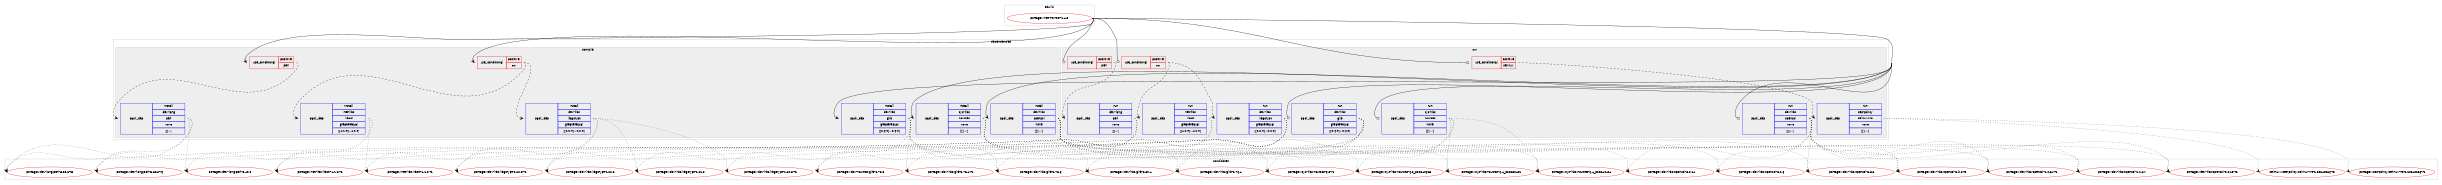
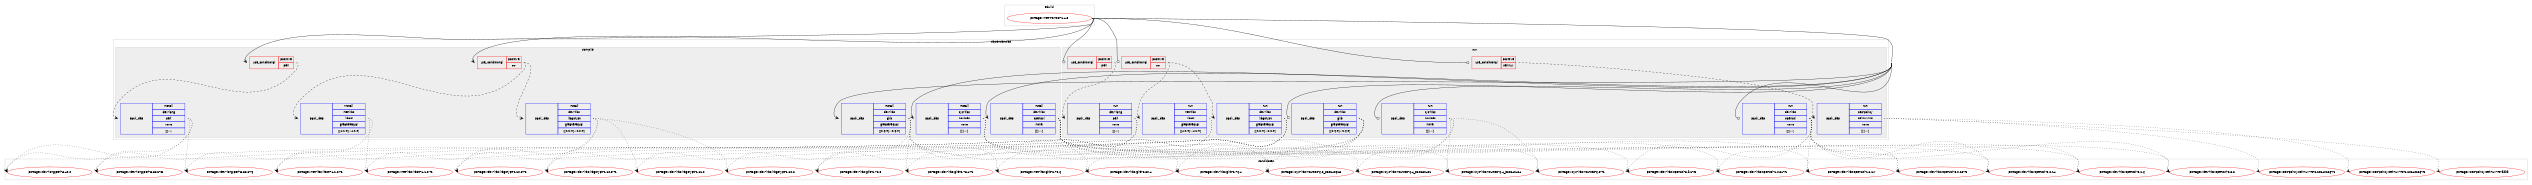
(861, 172) -> (861, 172)
(1041, 172) -> (1041, 172)
(2302, 172) -> (2392, 172)
none -> (2482, 172)
